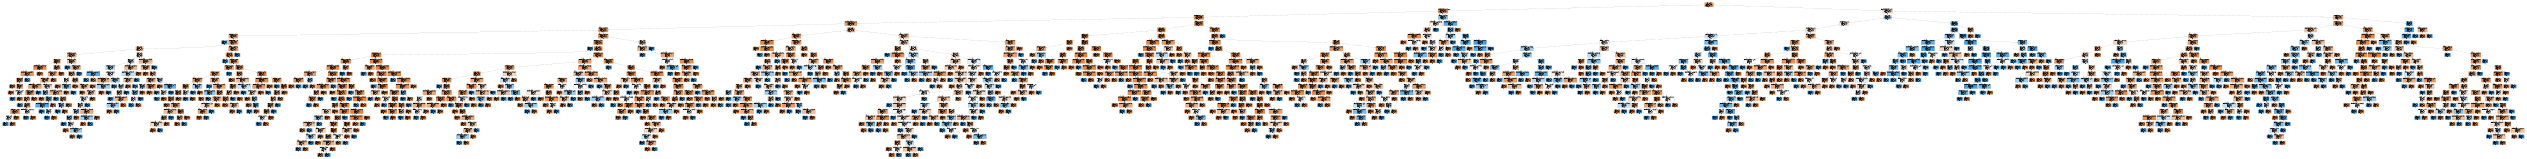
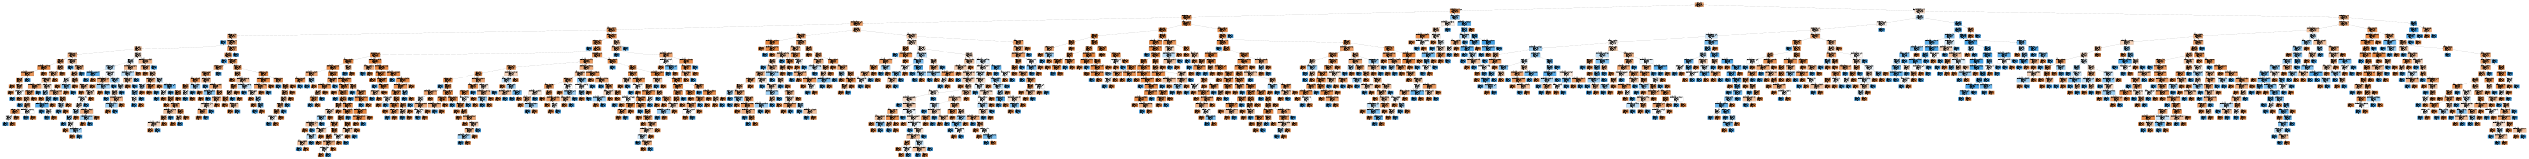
none -> (1882, 30)
(1964, 68) -> (1966, 68)
(1100, 74) -> (1108, 74)
(1680, 74) -> none
